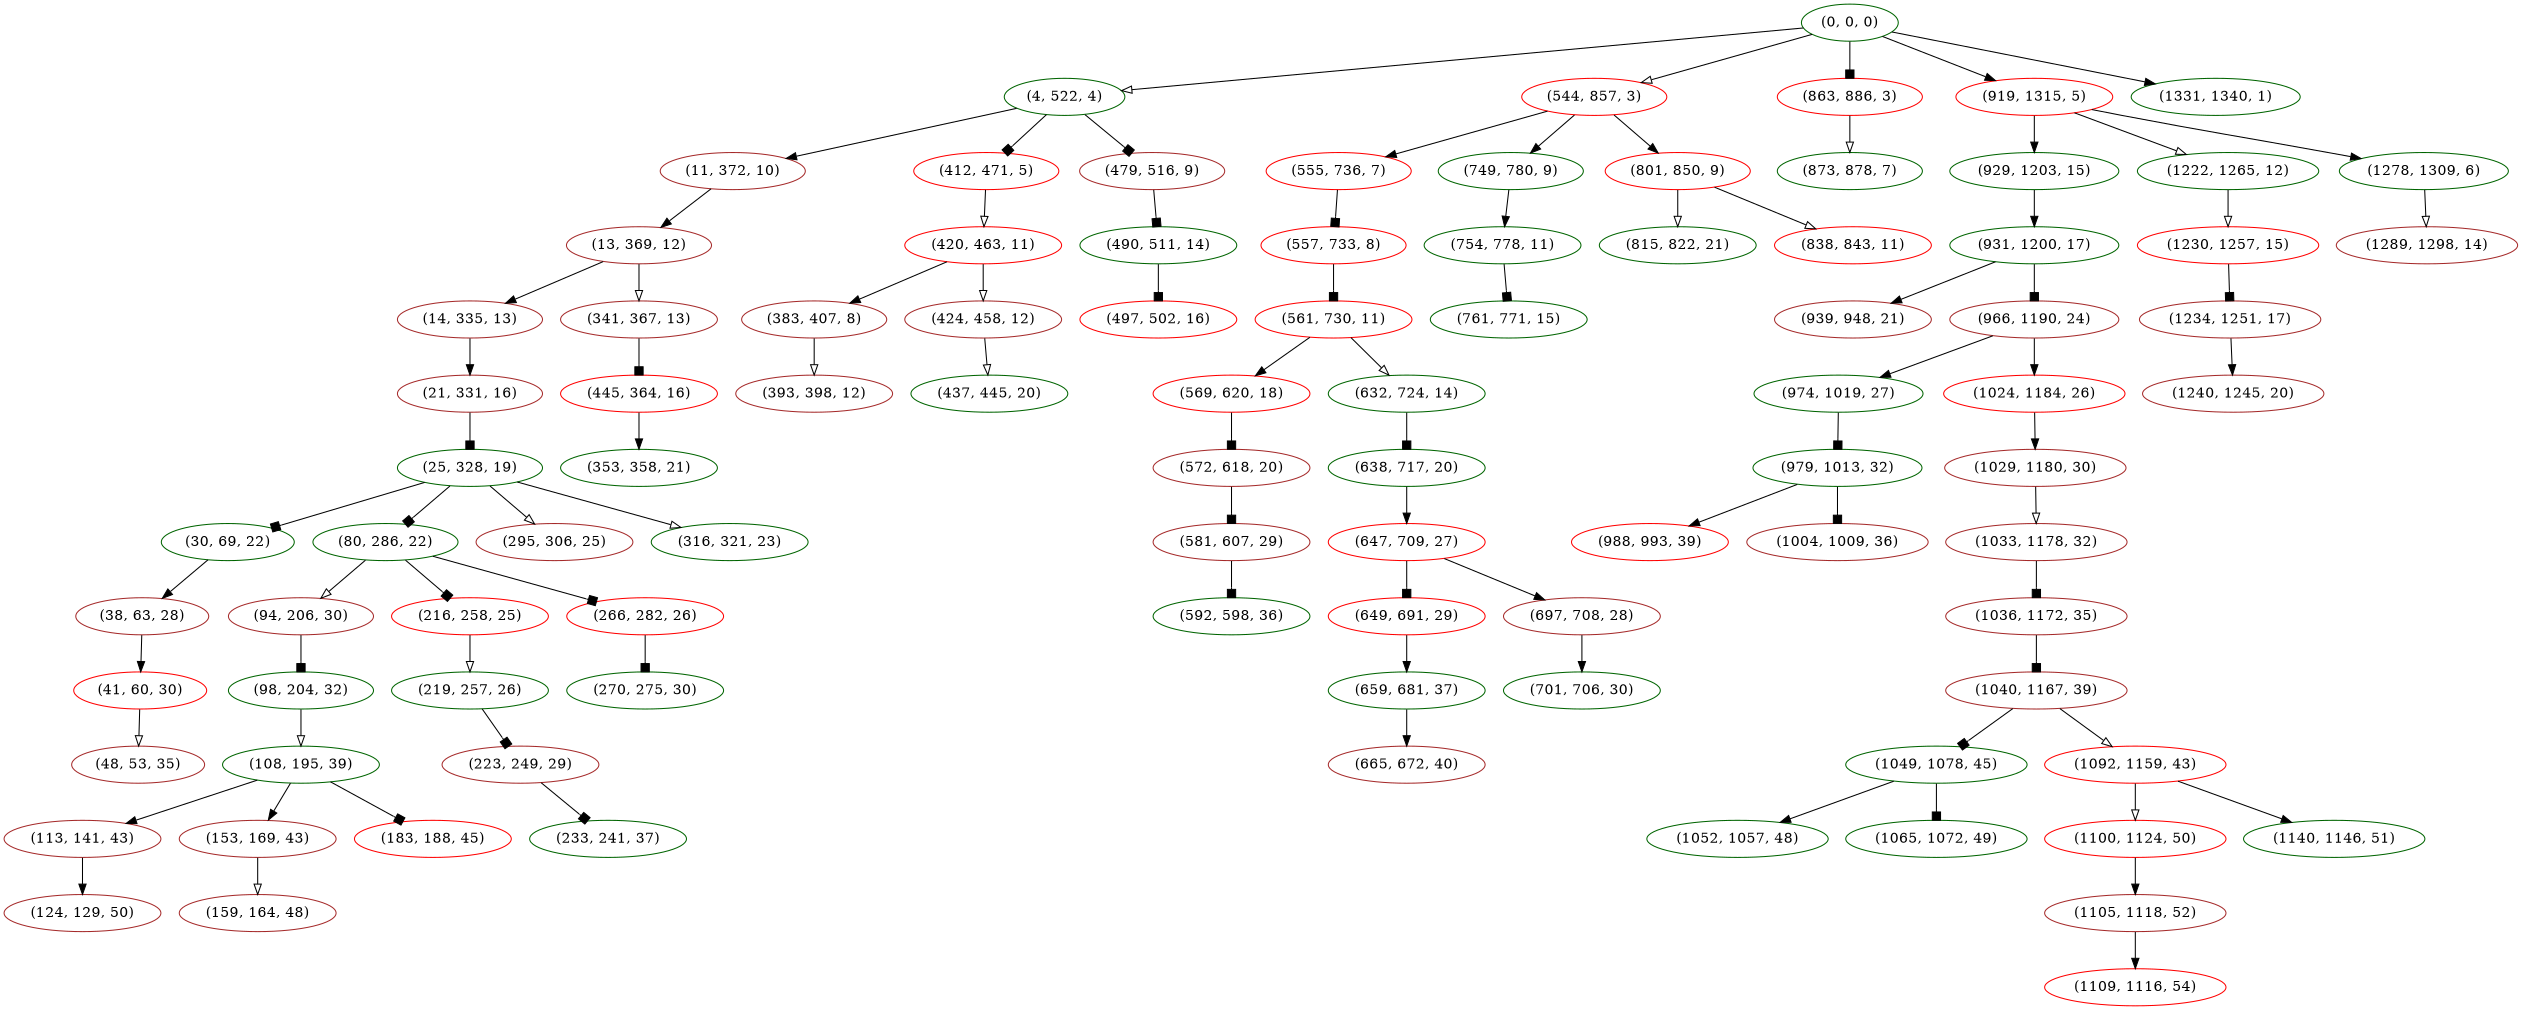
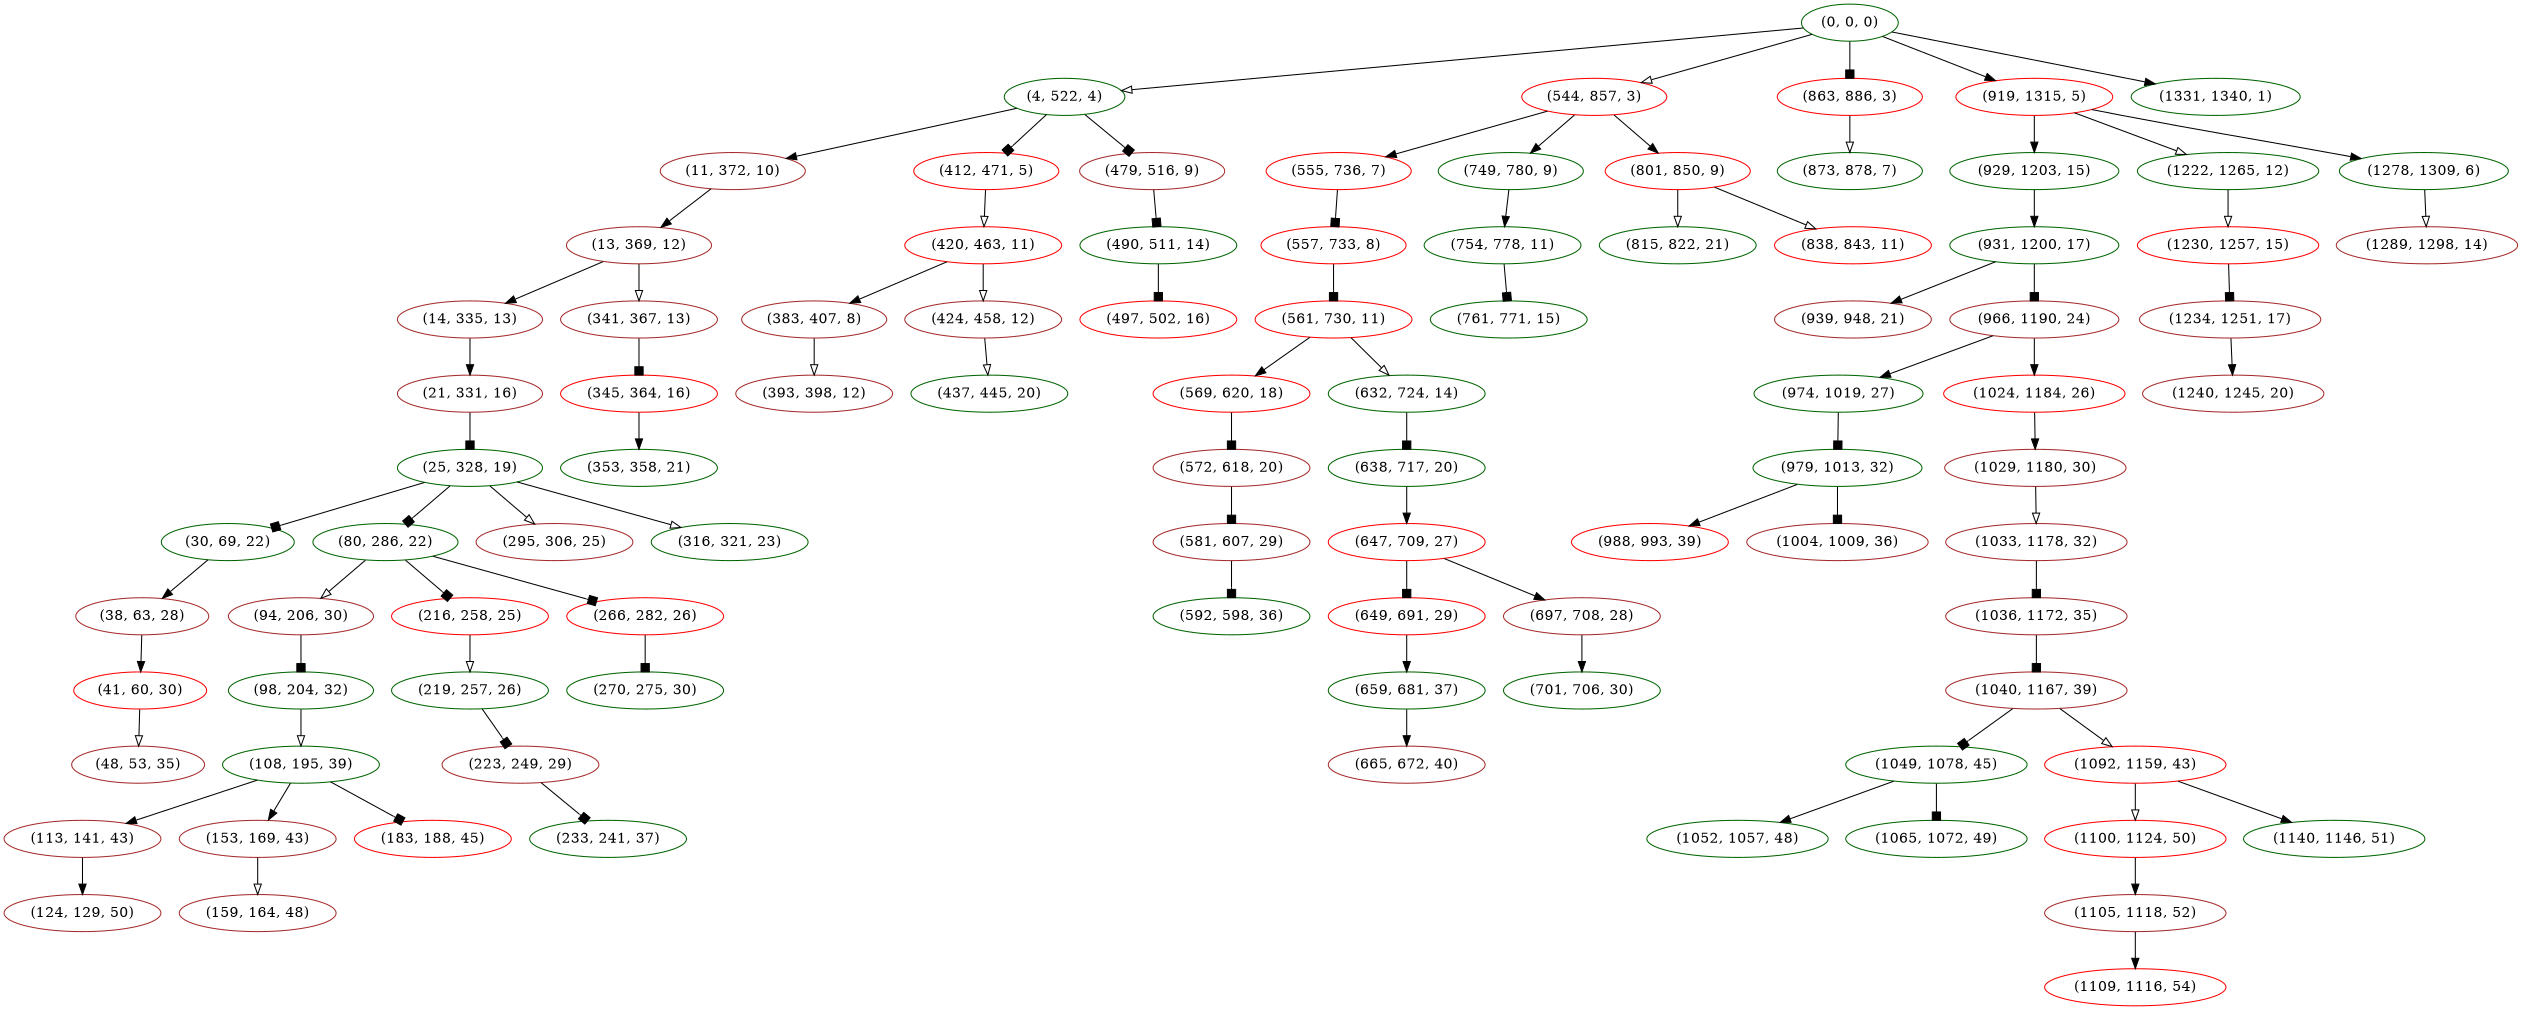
(639, 394) -> (639, 394)
